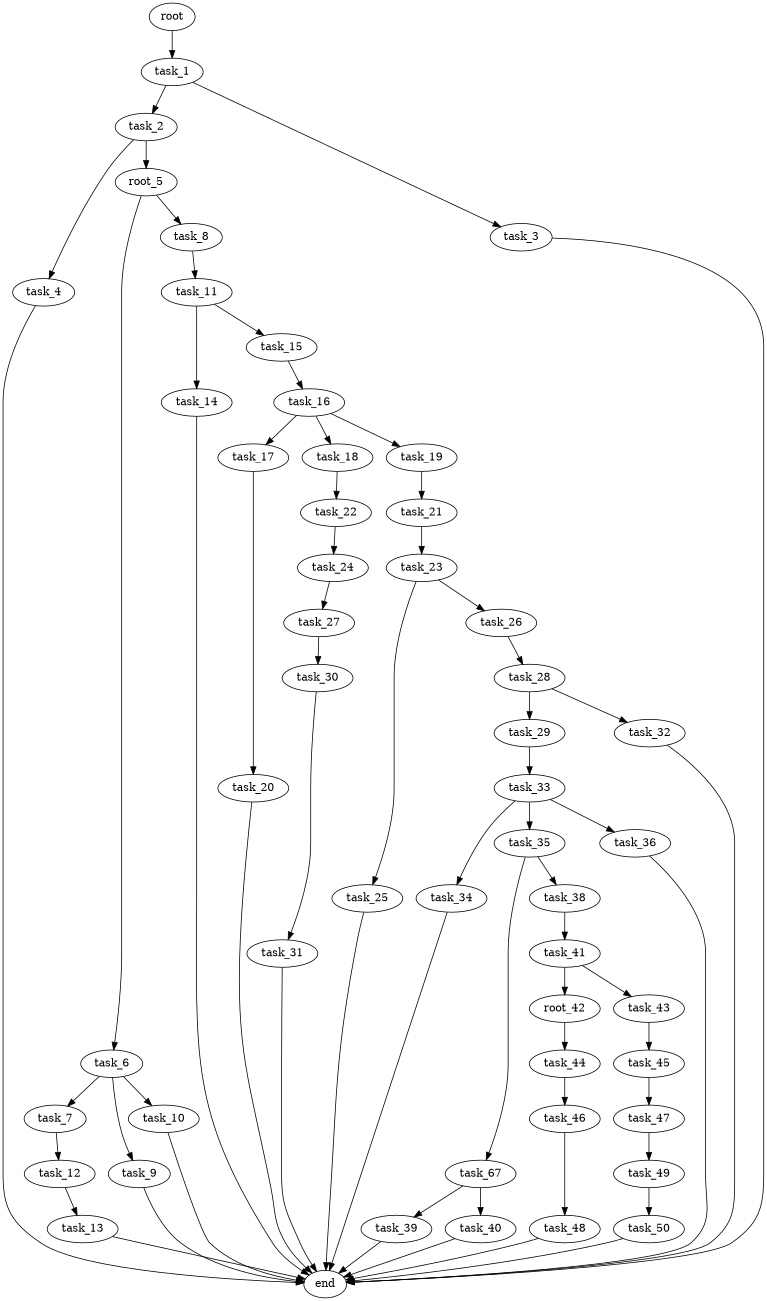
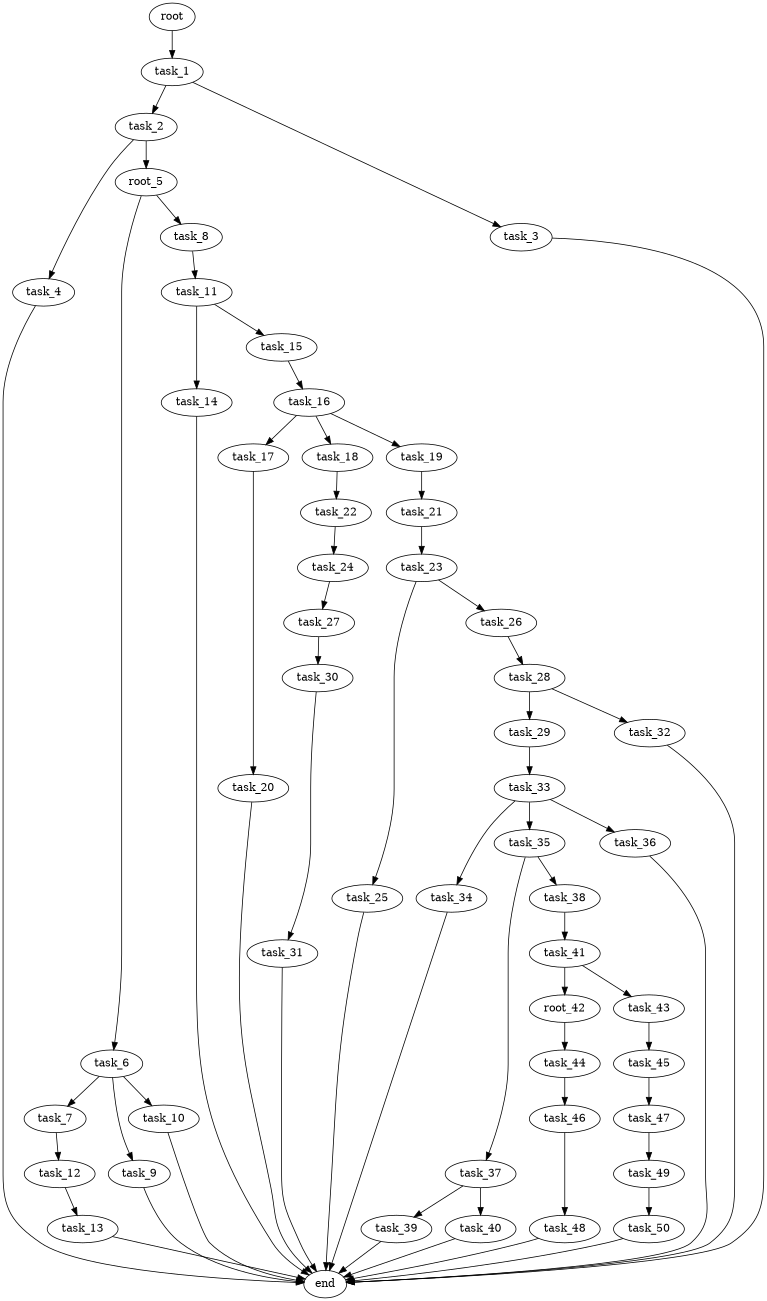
(481, 1174) -> (481, 1174)
